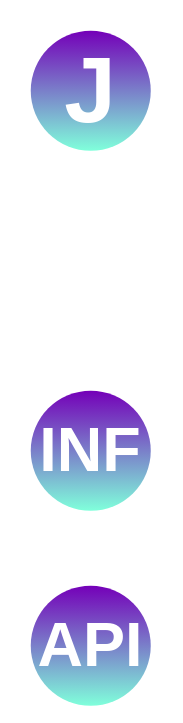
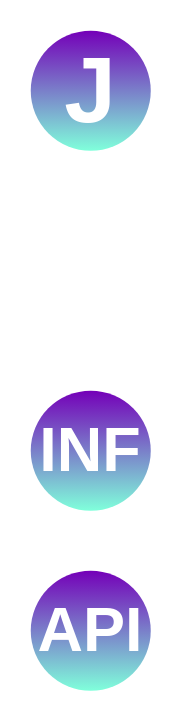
(91, 646) -> (91, 631)
